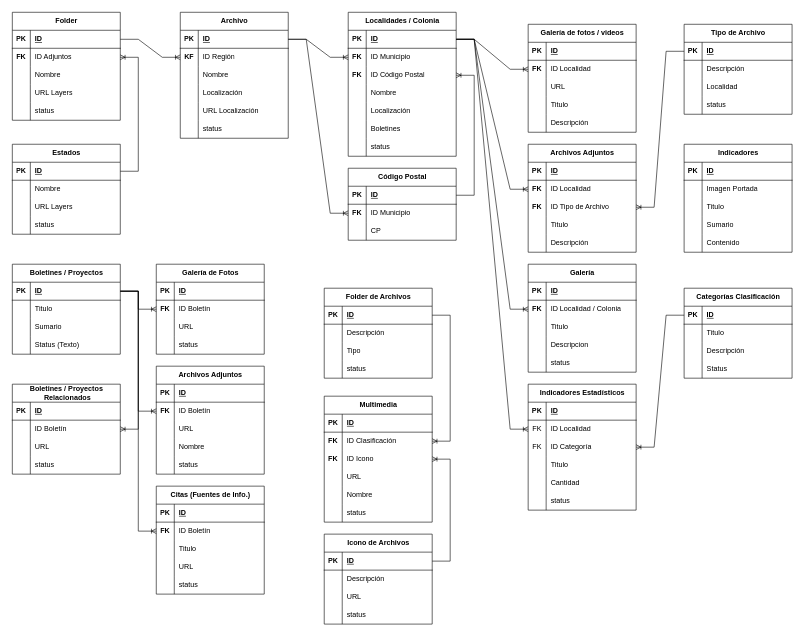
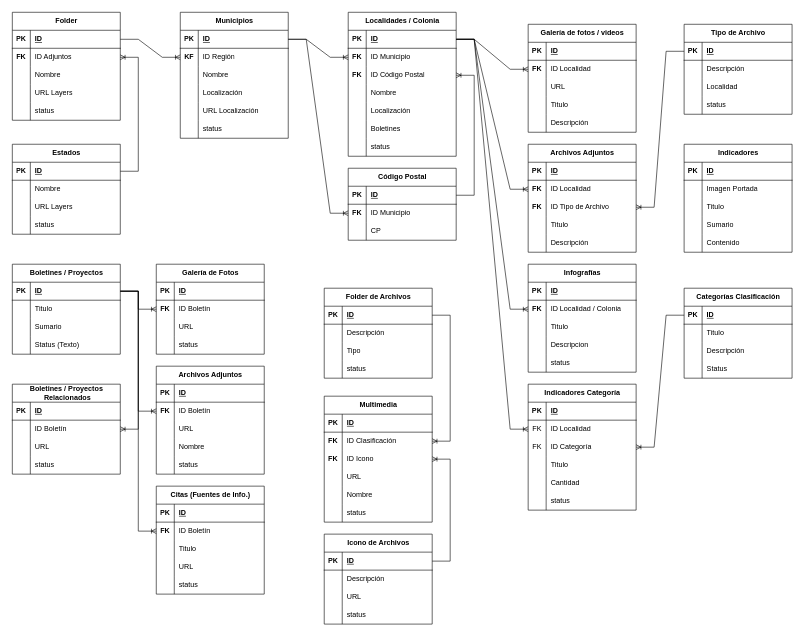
(235, 21) -> (235, 21)
(583, 273) -> (583, 273)
(583, 393) -> (583, 393)
